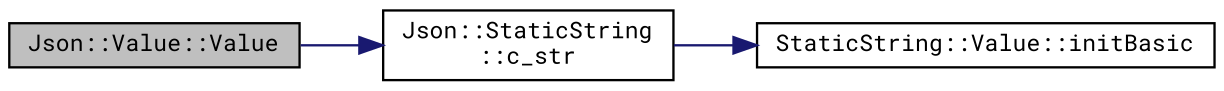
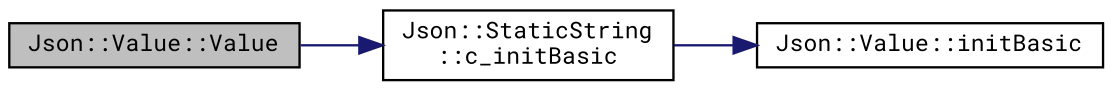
(528, 45) -> (528, 45)
(986, 45) -> (930, 45)
